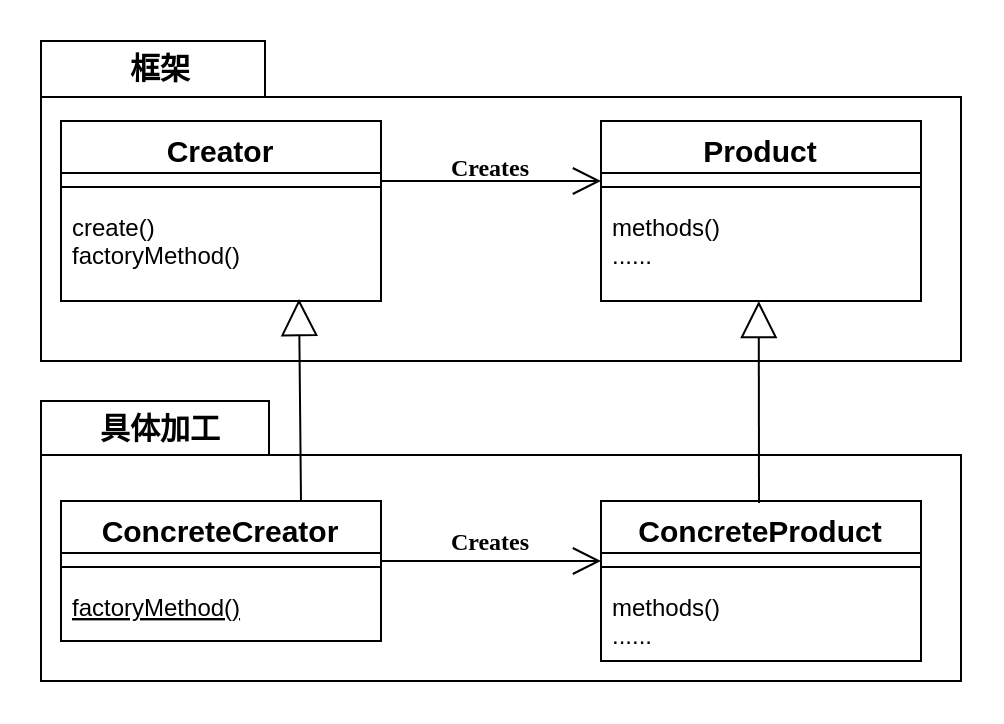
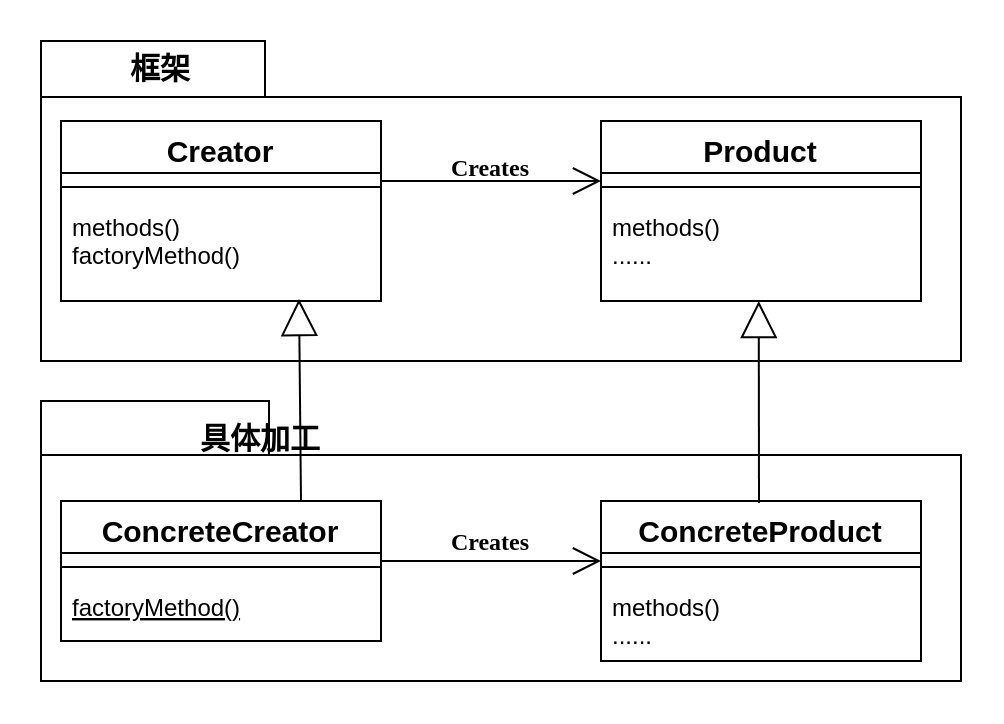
(126, 228) -> (132, 228)
(161, 427) -> (261, 437)
